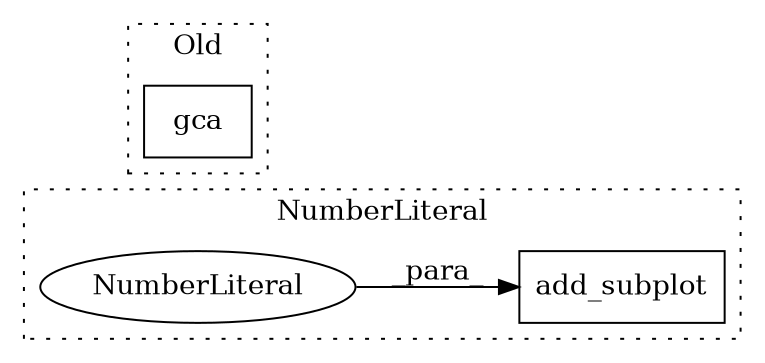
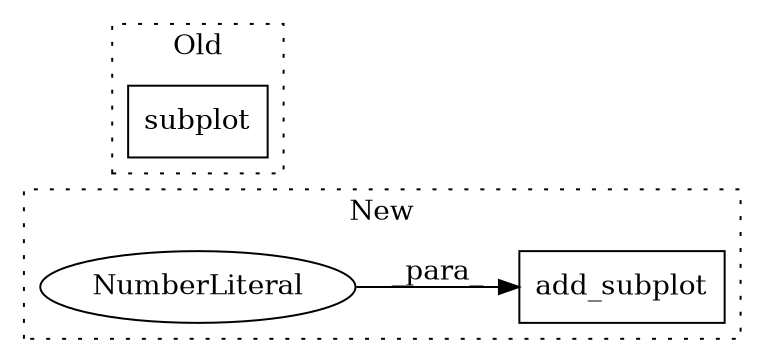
(198, 122) -> (198, 122)
(382, 212) -> (382, 212)
